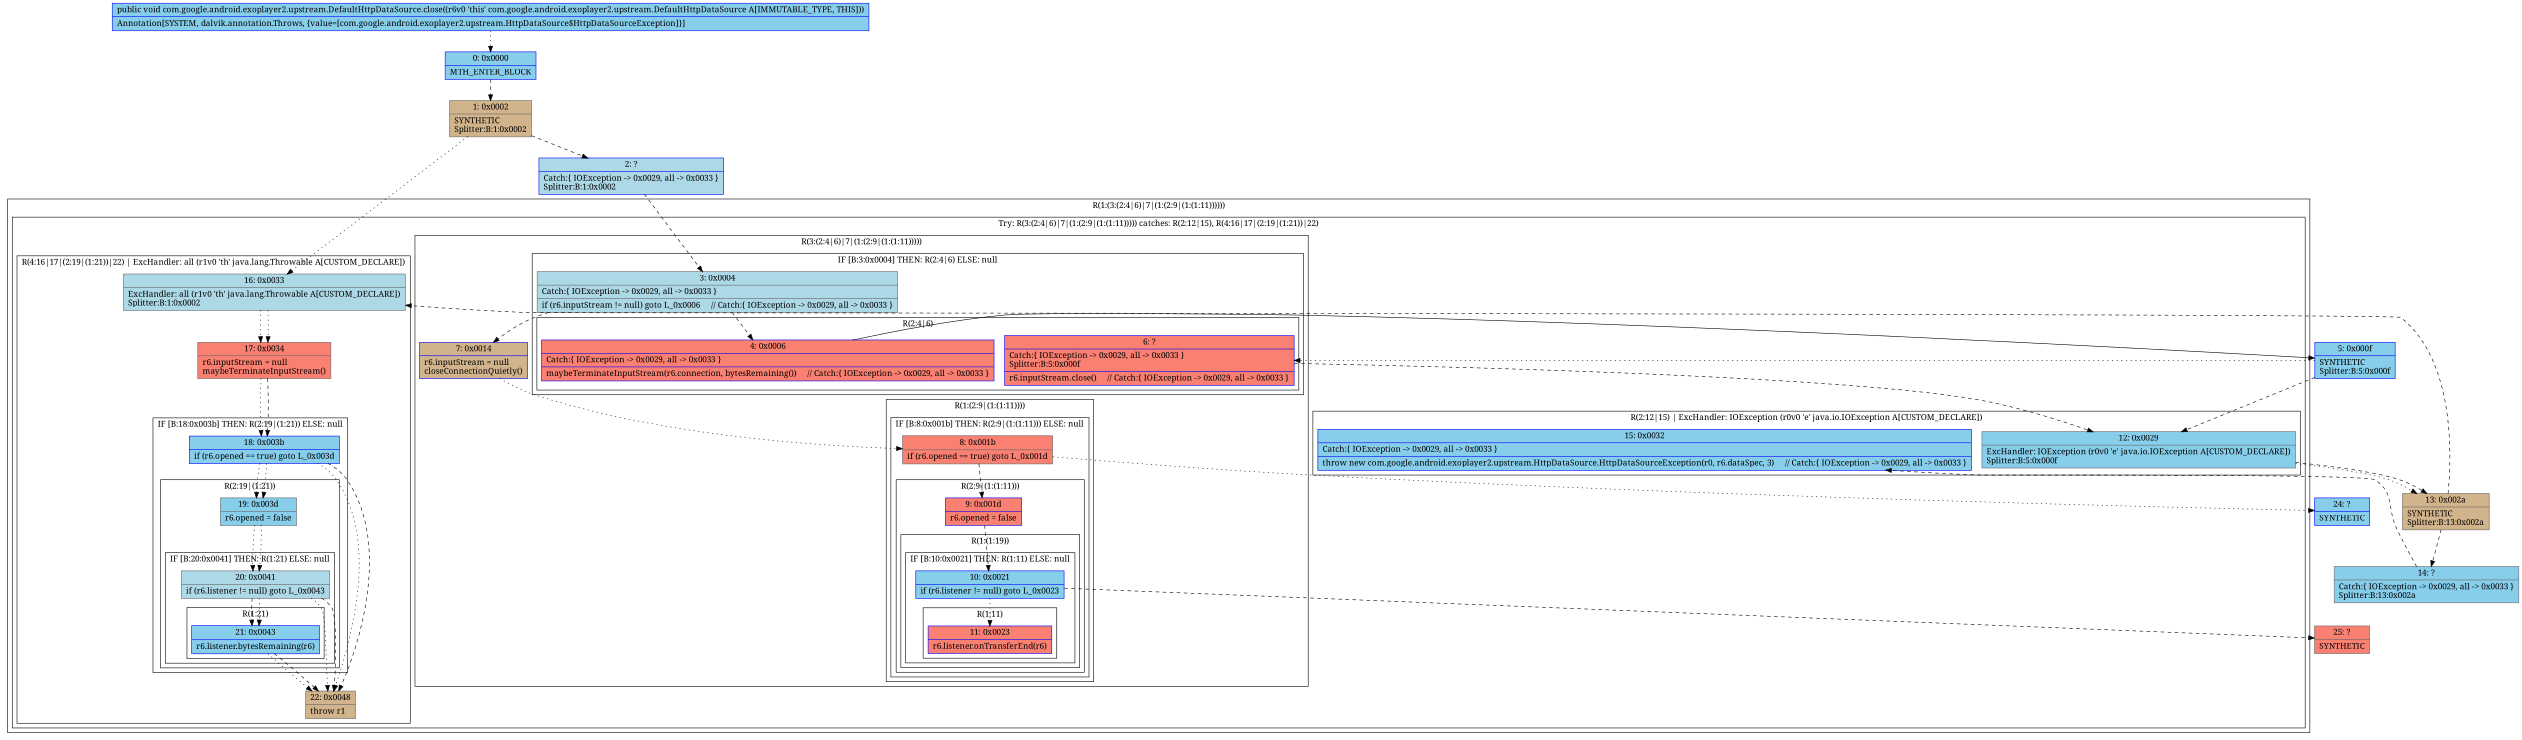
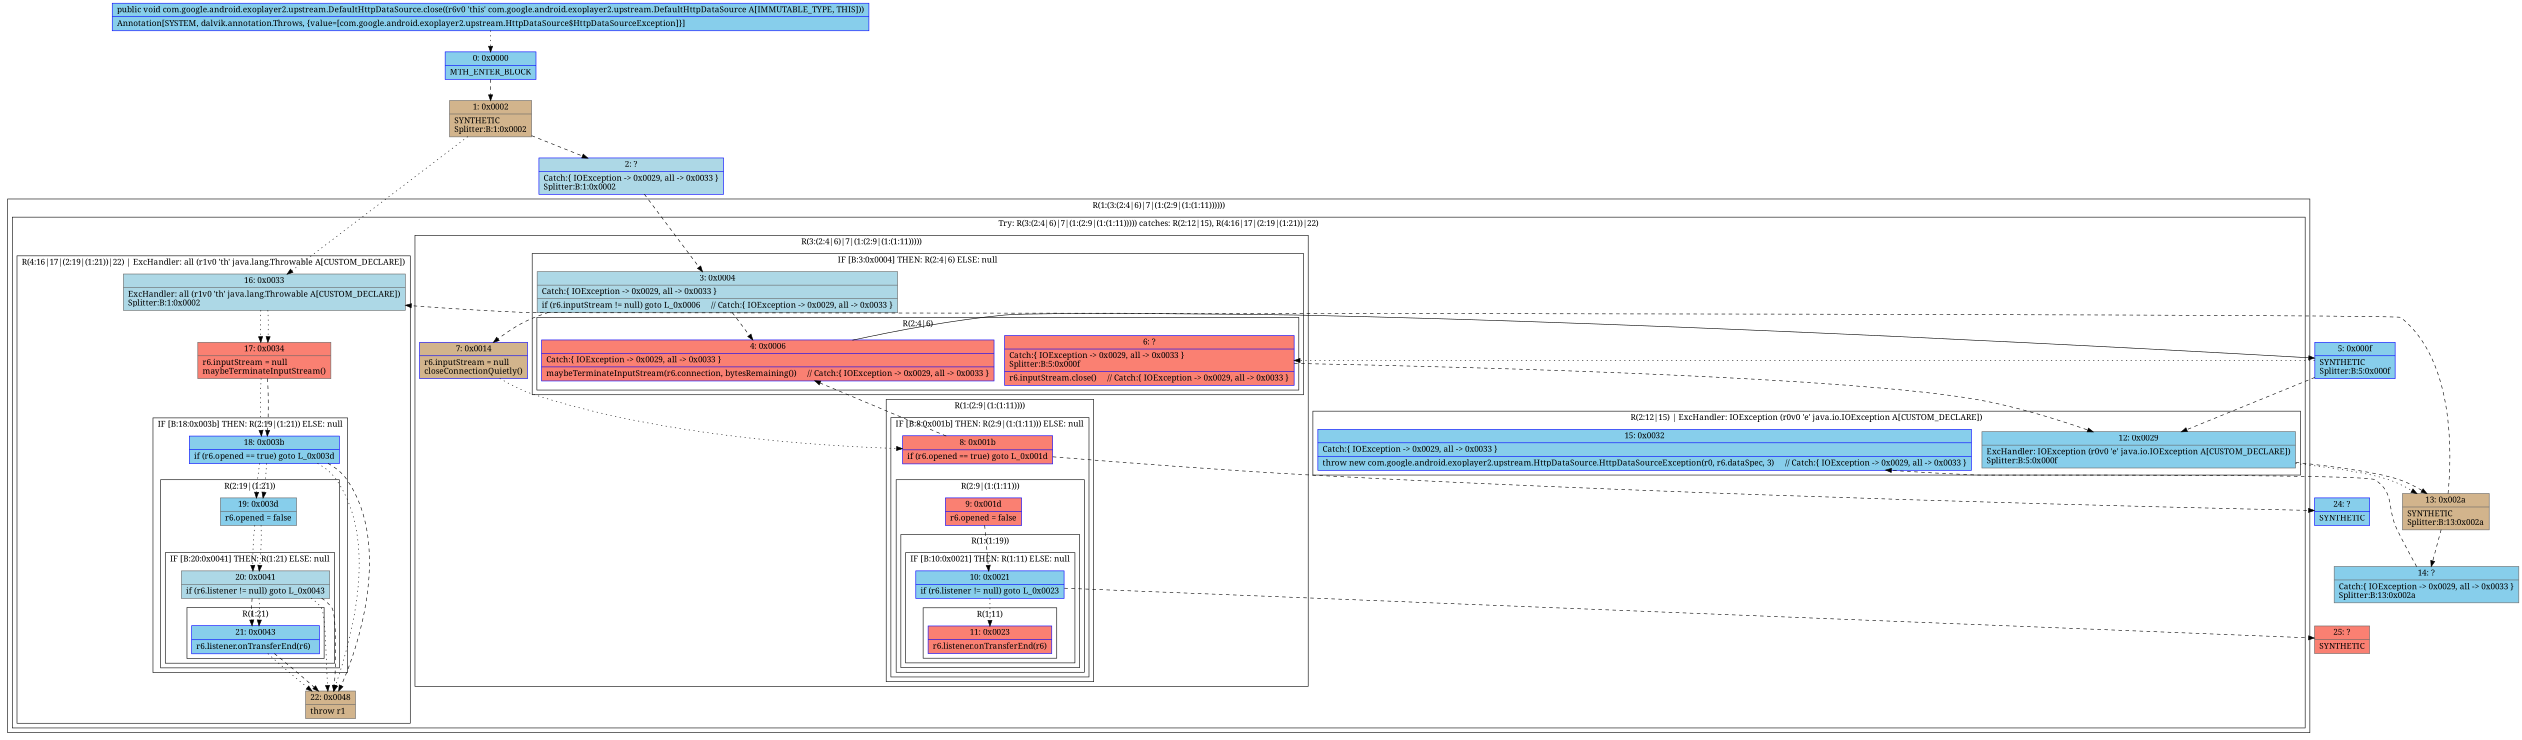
(978, 450) -> (978, 450)
(980, 476) -> (880, 408)
(1680, 492) -> (1680, 492)
(256, 646) -> (253, 646)
